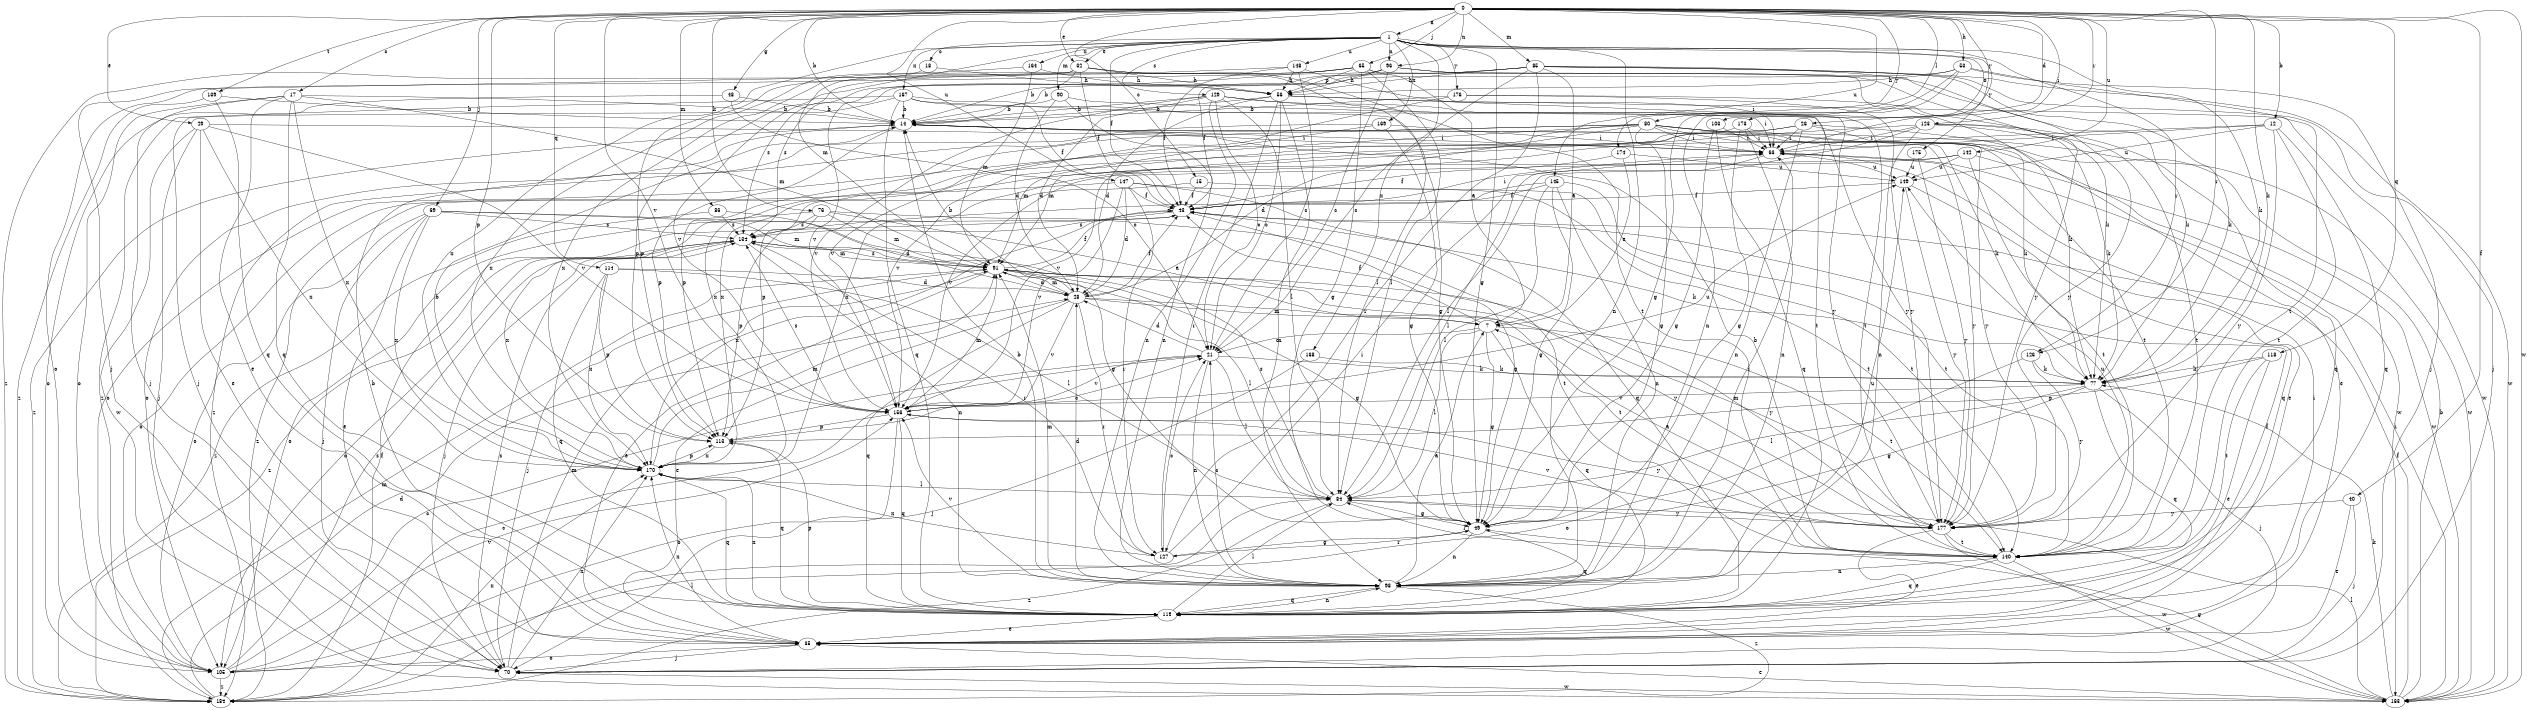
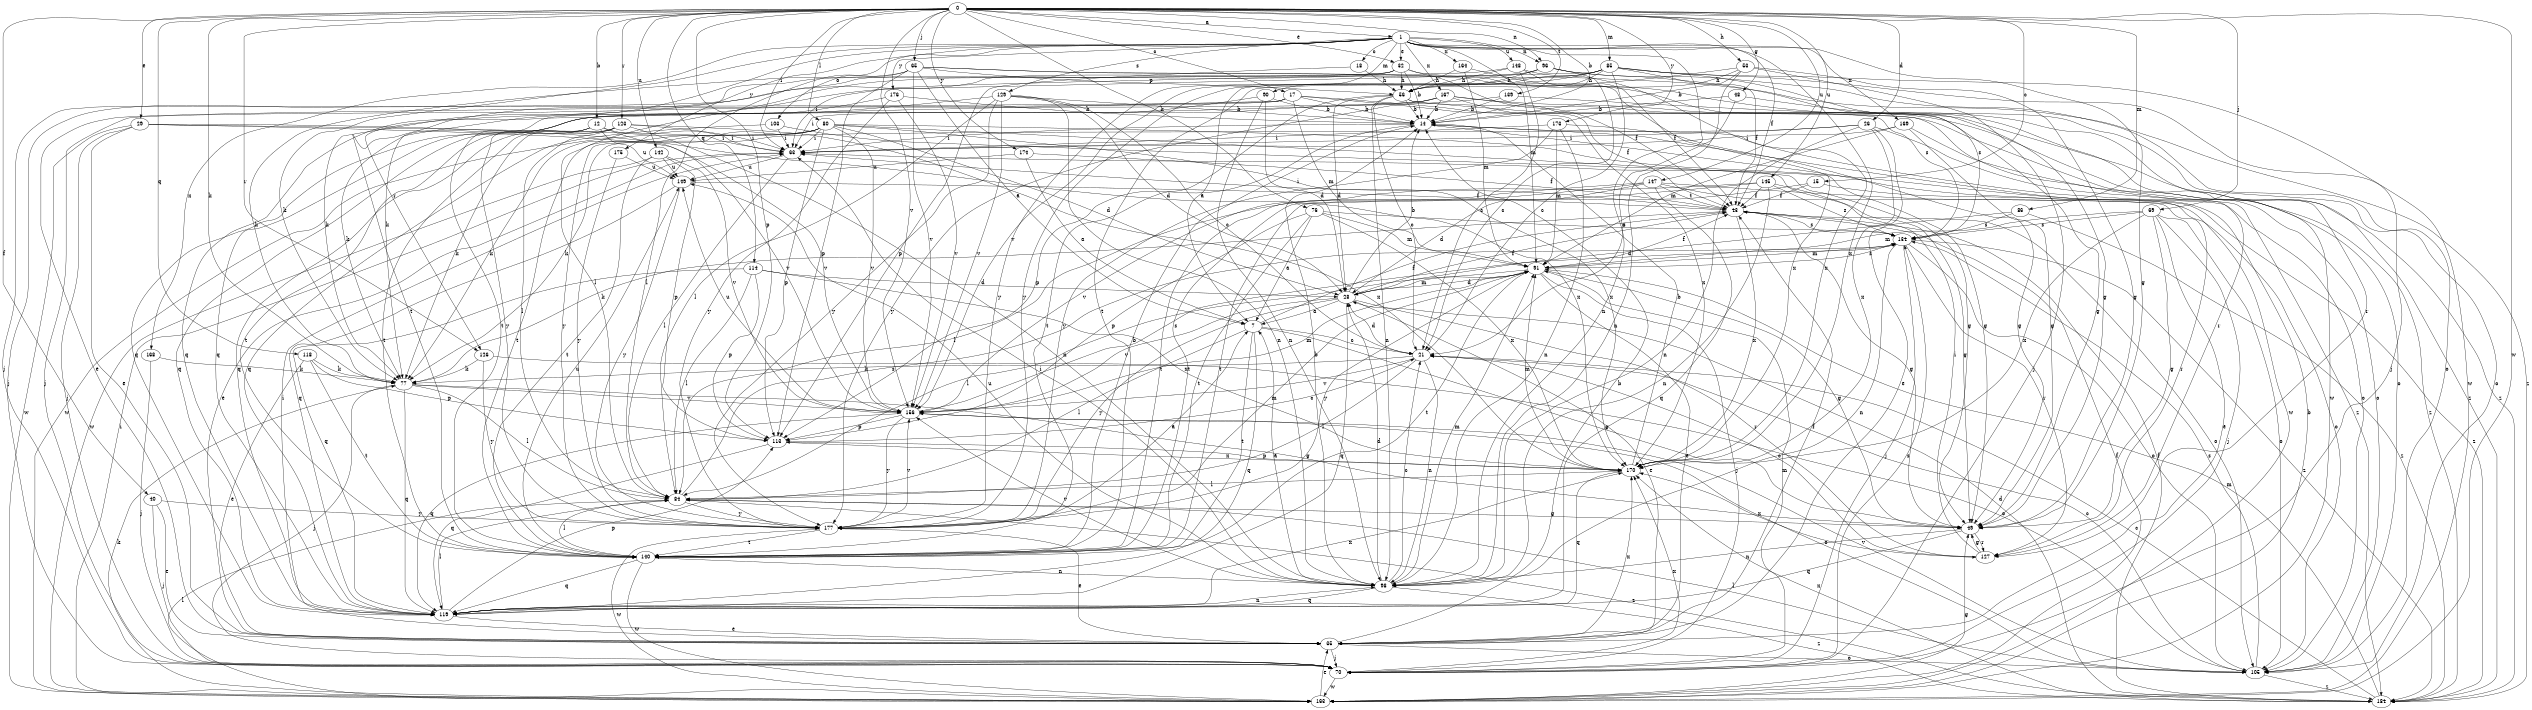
(1146, 196) -> (1691, 196)
(1277, 312) -> (1315, 312)
(1271, 562) -> (1400, 386)
